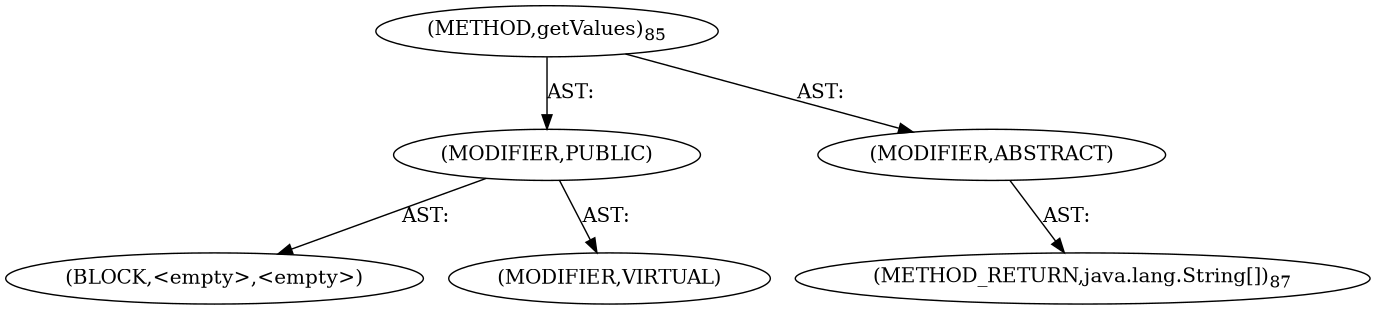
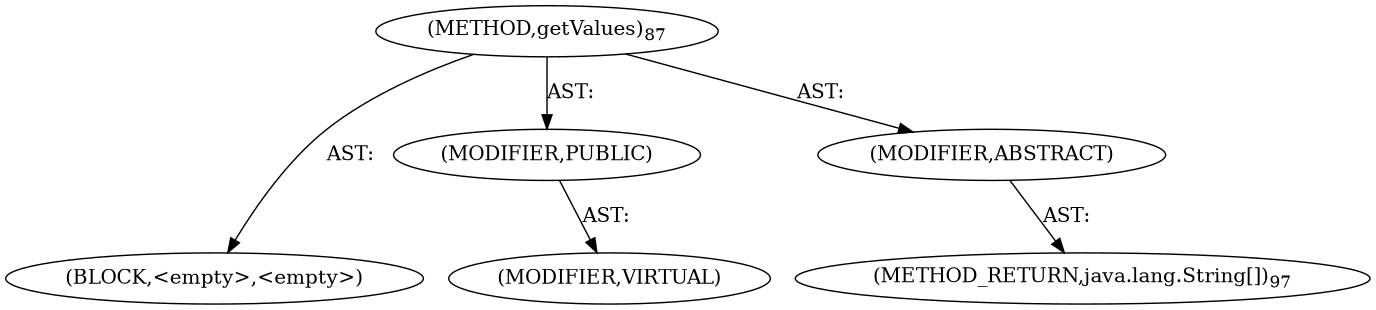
(656, 29) -> (656, 29)
(389, 214) -> (335, 123)
(1281, 276) -> (1281, 276)
